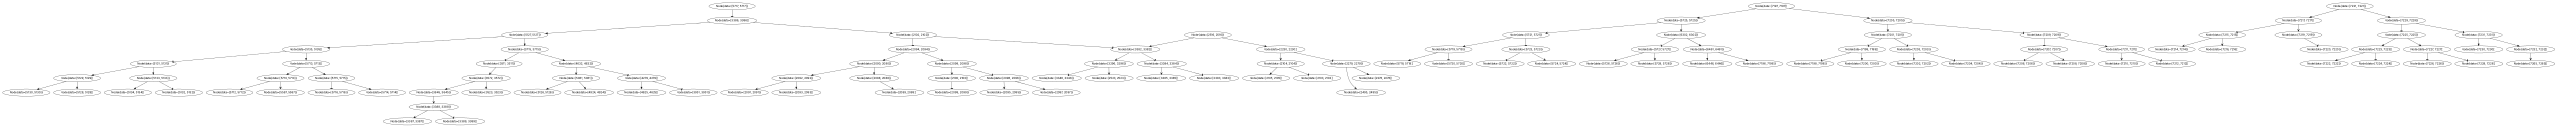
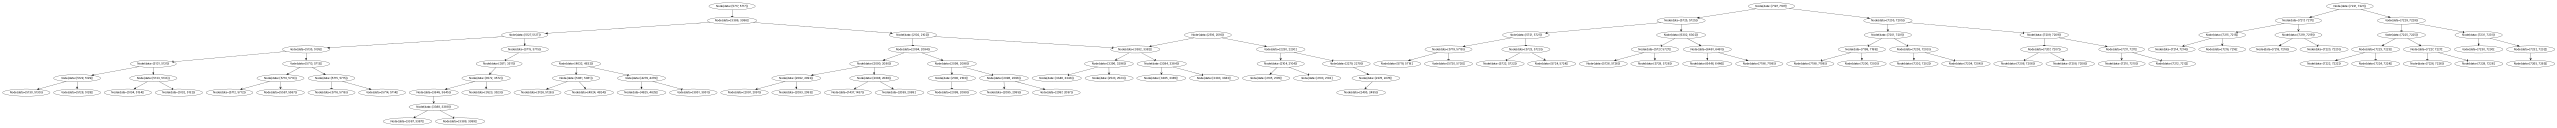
none -> (2273, 49)
(549, 56) -> none
(1349, 78) -> (1369, 85)
none -> (848, 93)
